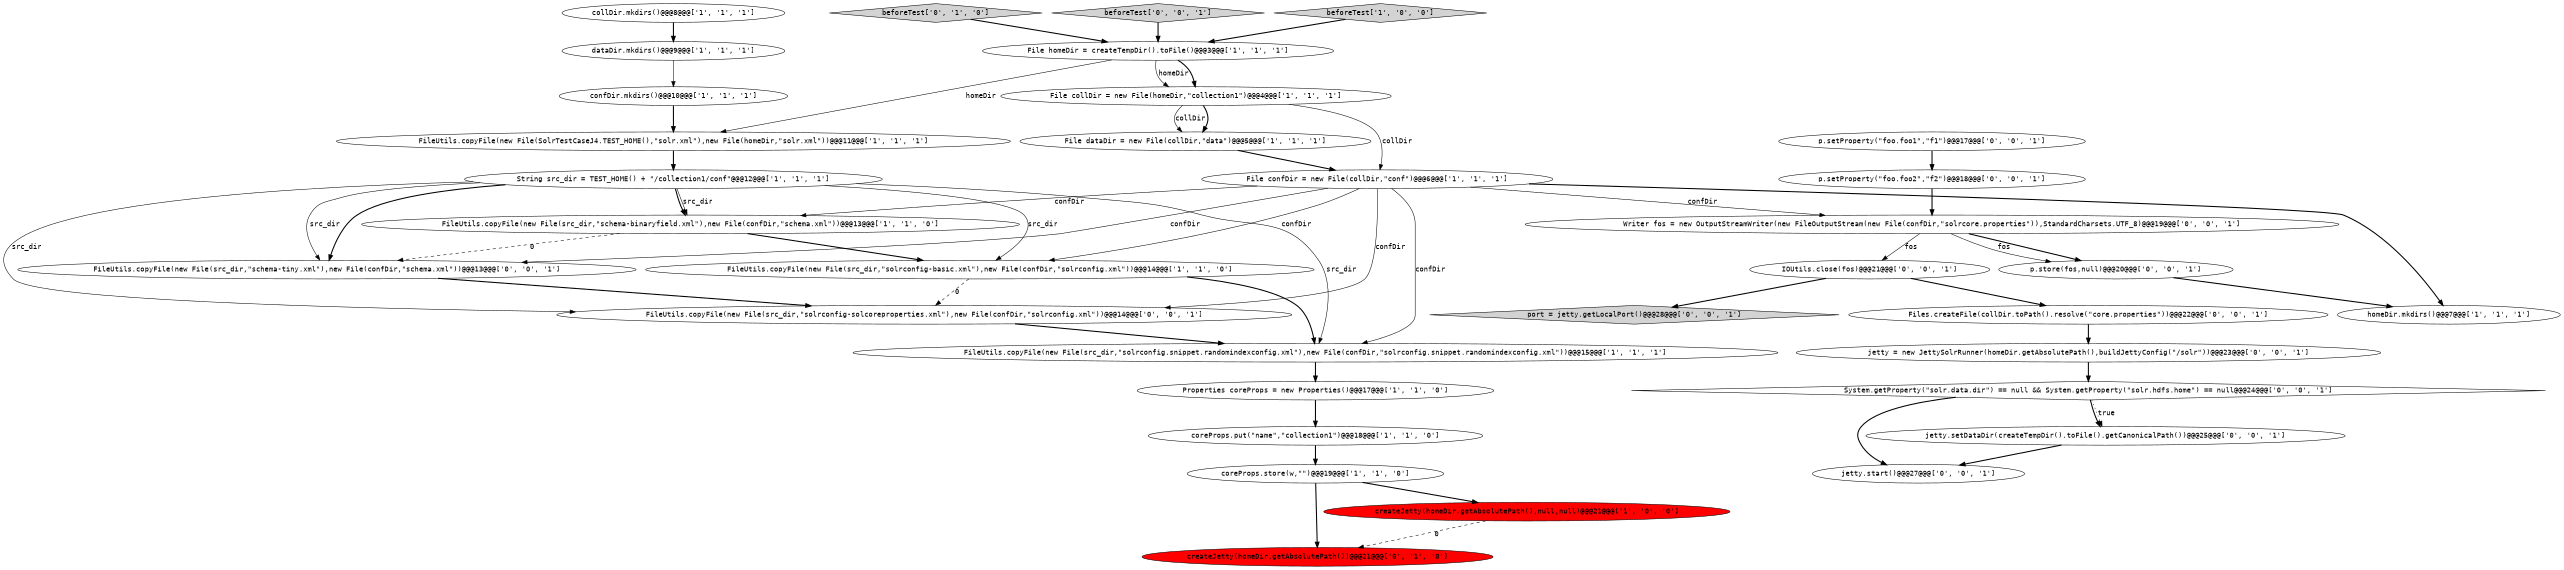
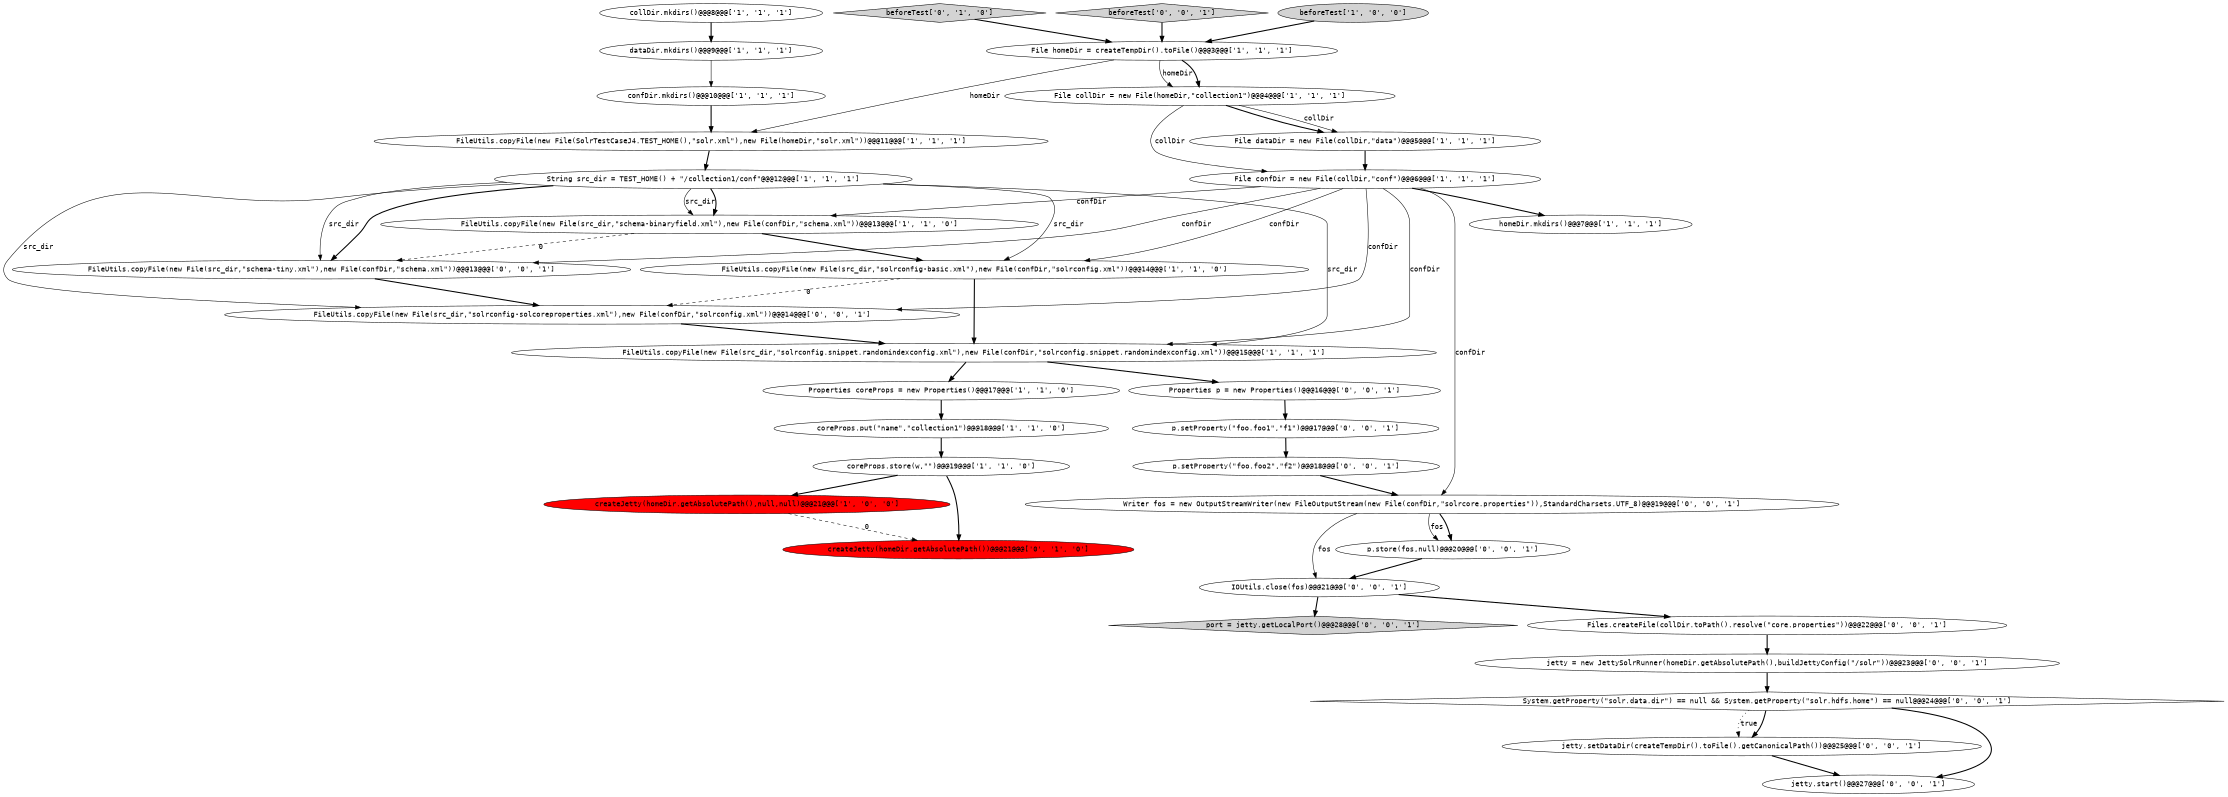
(1380, 13) -> (1353, 13)
(2280, 292) -> (1389, 568)
none -> (1285, 391)
